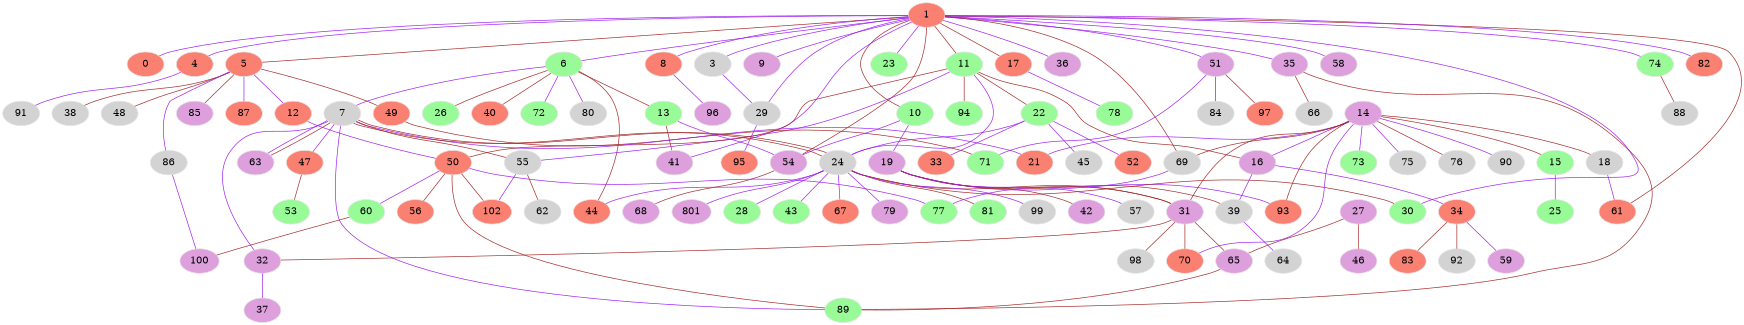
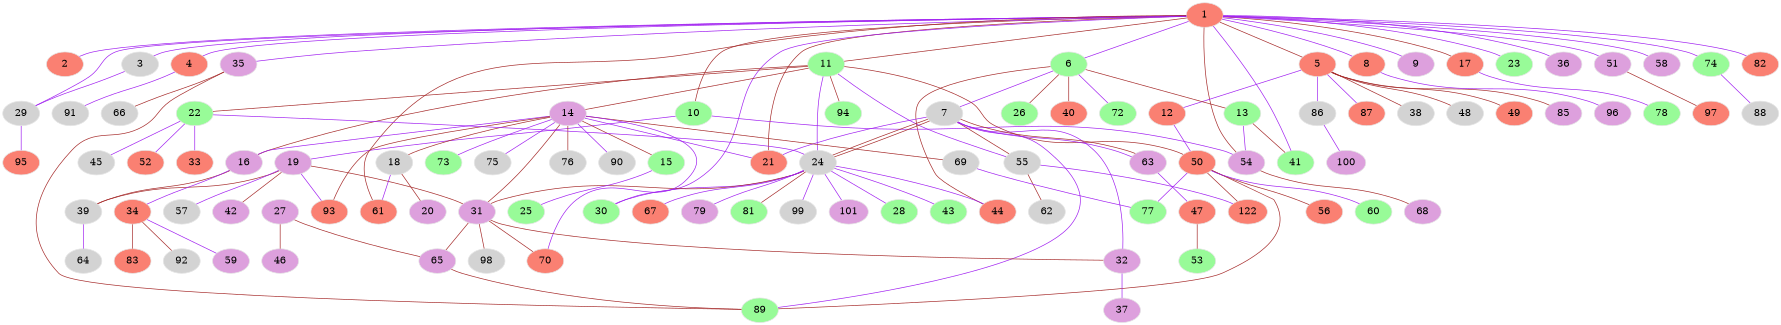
(1082, 49) -> (939, 29)
(146, 64) -> (65, 64)
(1667, 89) -> (1736, 89)
none -> (691, 90)
(588, 113) -> none
(1216, 113) -> none
(324, 138) -> (1178, 192)
(674, 163) -> (1296, 163)
(985, 163) -> none
(1191, 182) -> (710, 187)
(1246, 187) -> (164, 187)
none -> (428, 212)
(492, 212) -> (1248, 212)
(692, 212) -> (849, 212)
(283, 236) -> none
